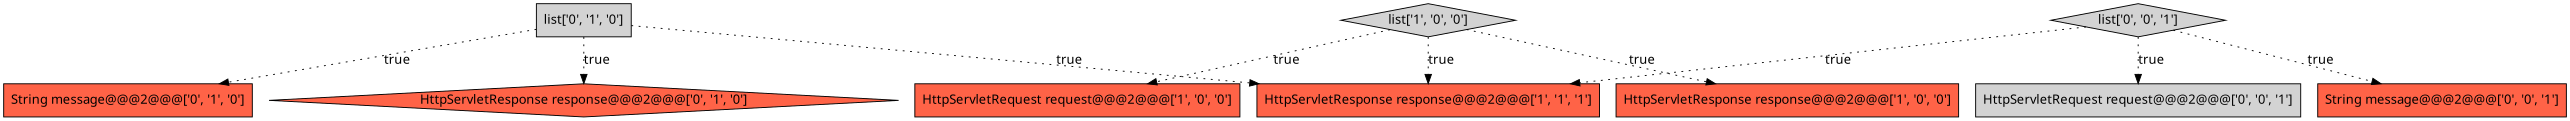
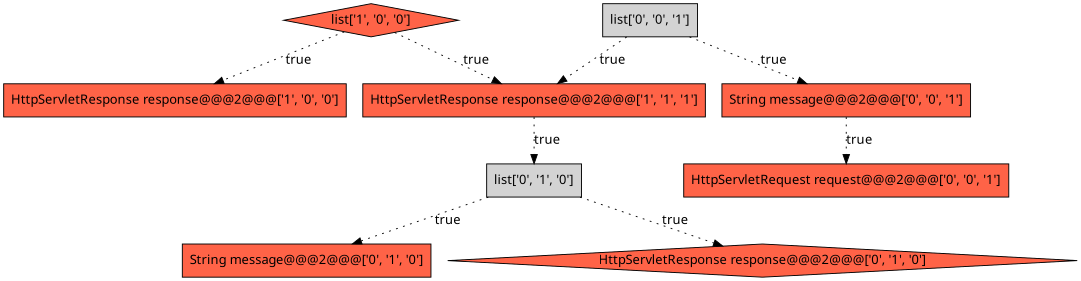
(1428, 20) -> (371, 20)
(2138, 20) -> (650, 20)
(940, 54) -> (534, 136)
(2138, 56) -> (846, 136)
(1077, 100) -> none
(2138, 100) -> (846, 180)
